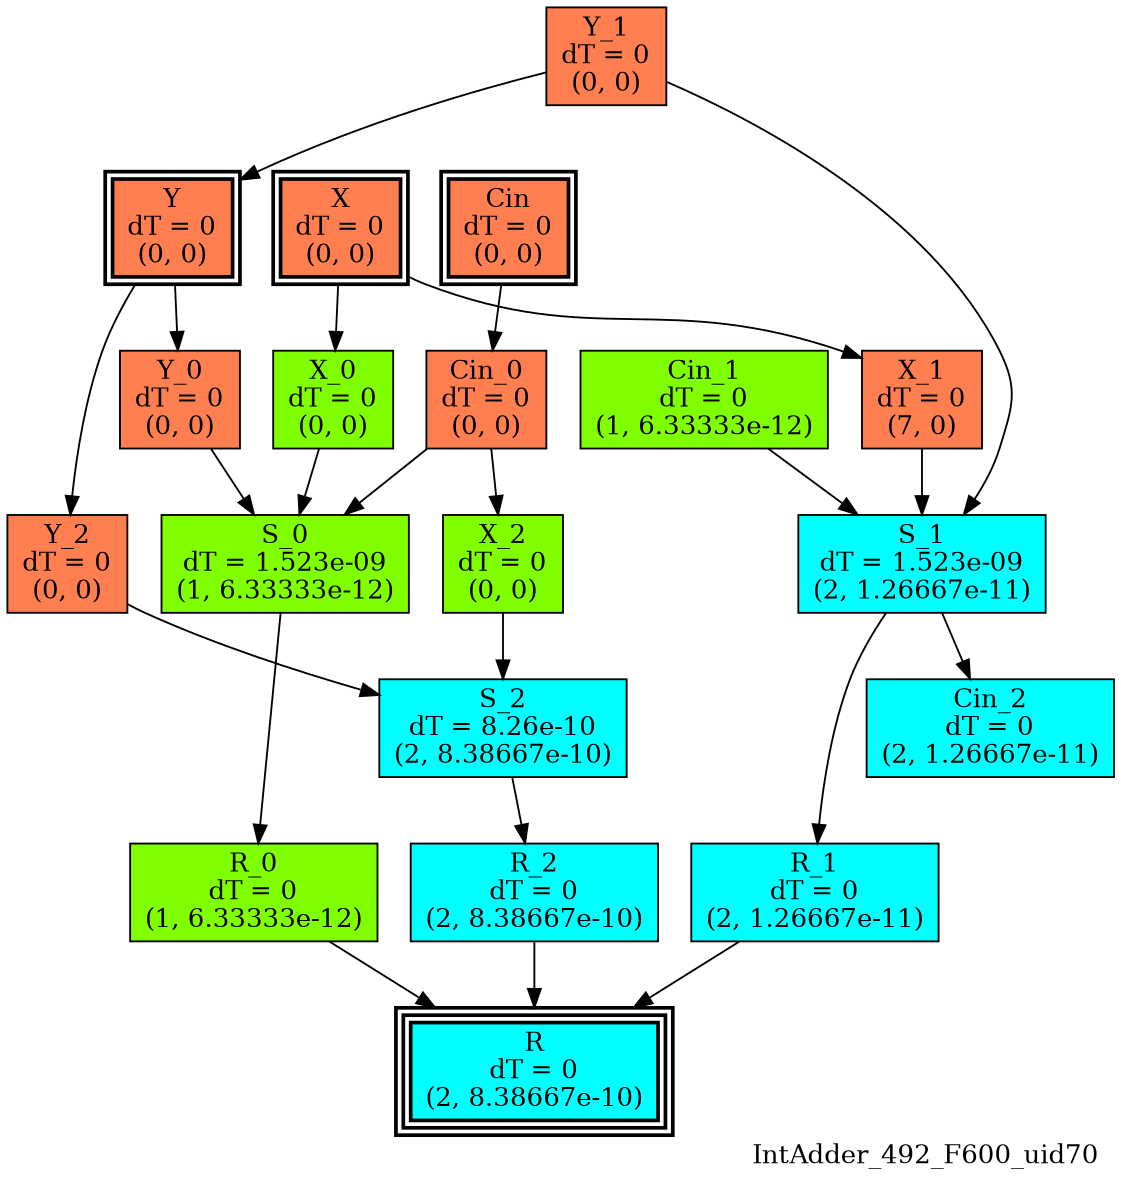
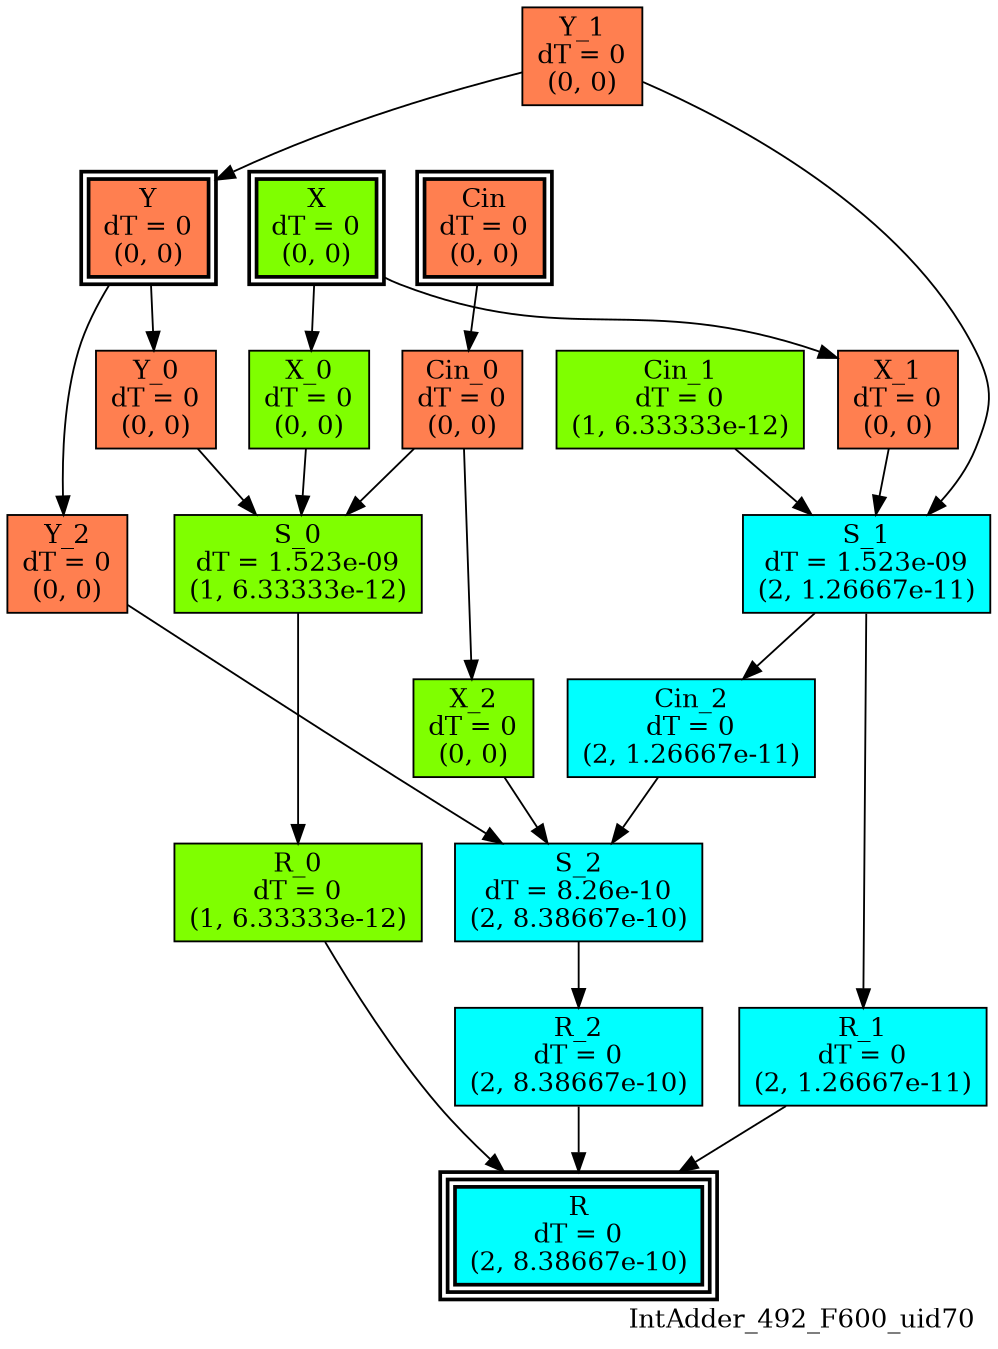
(341, 228) -> (317, 228)
(922, 400) -> (898, 400)
none -> (641, 802)
